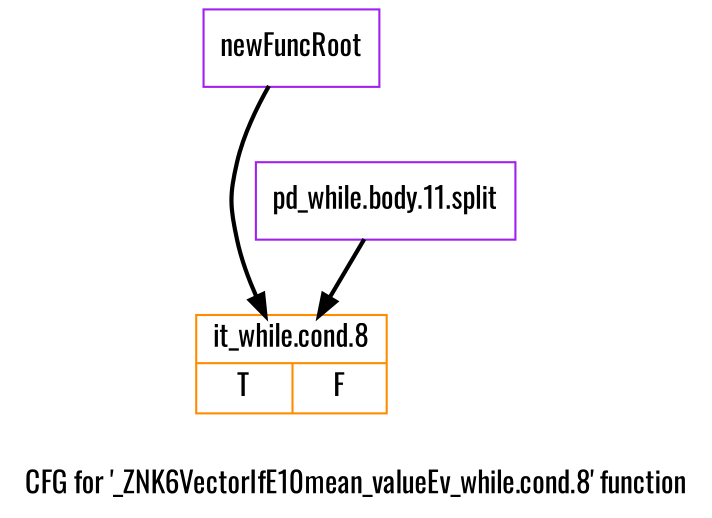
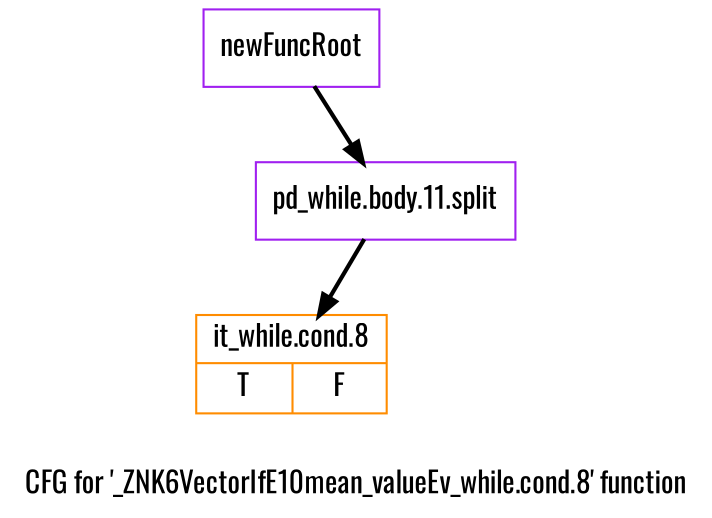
(232, 190) -> (333, 116)
